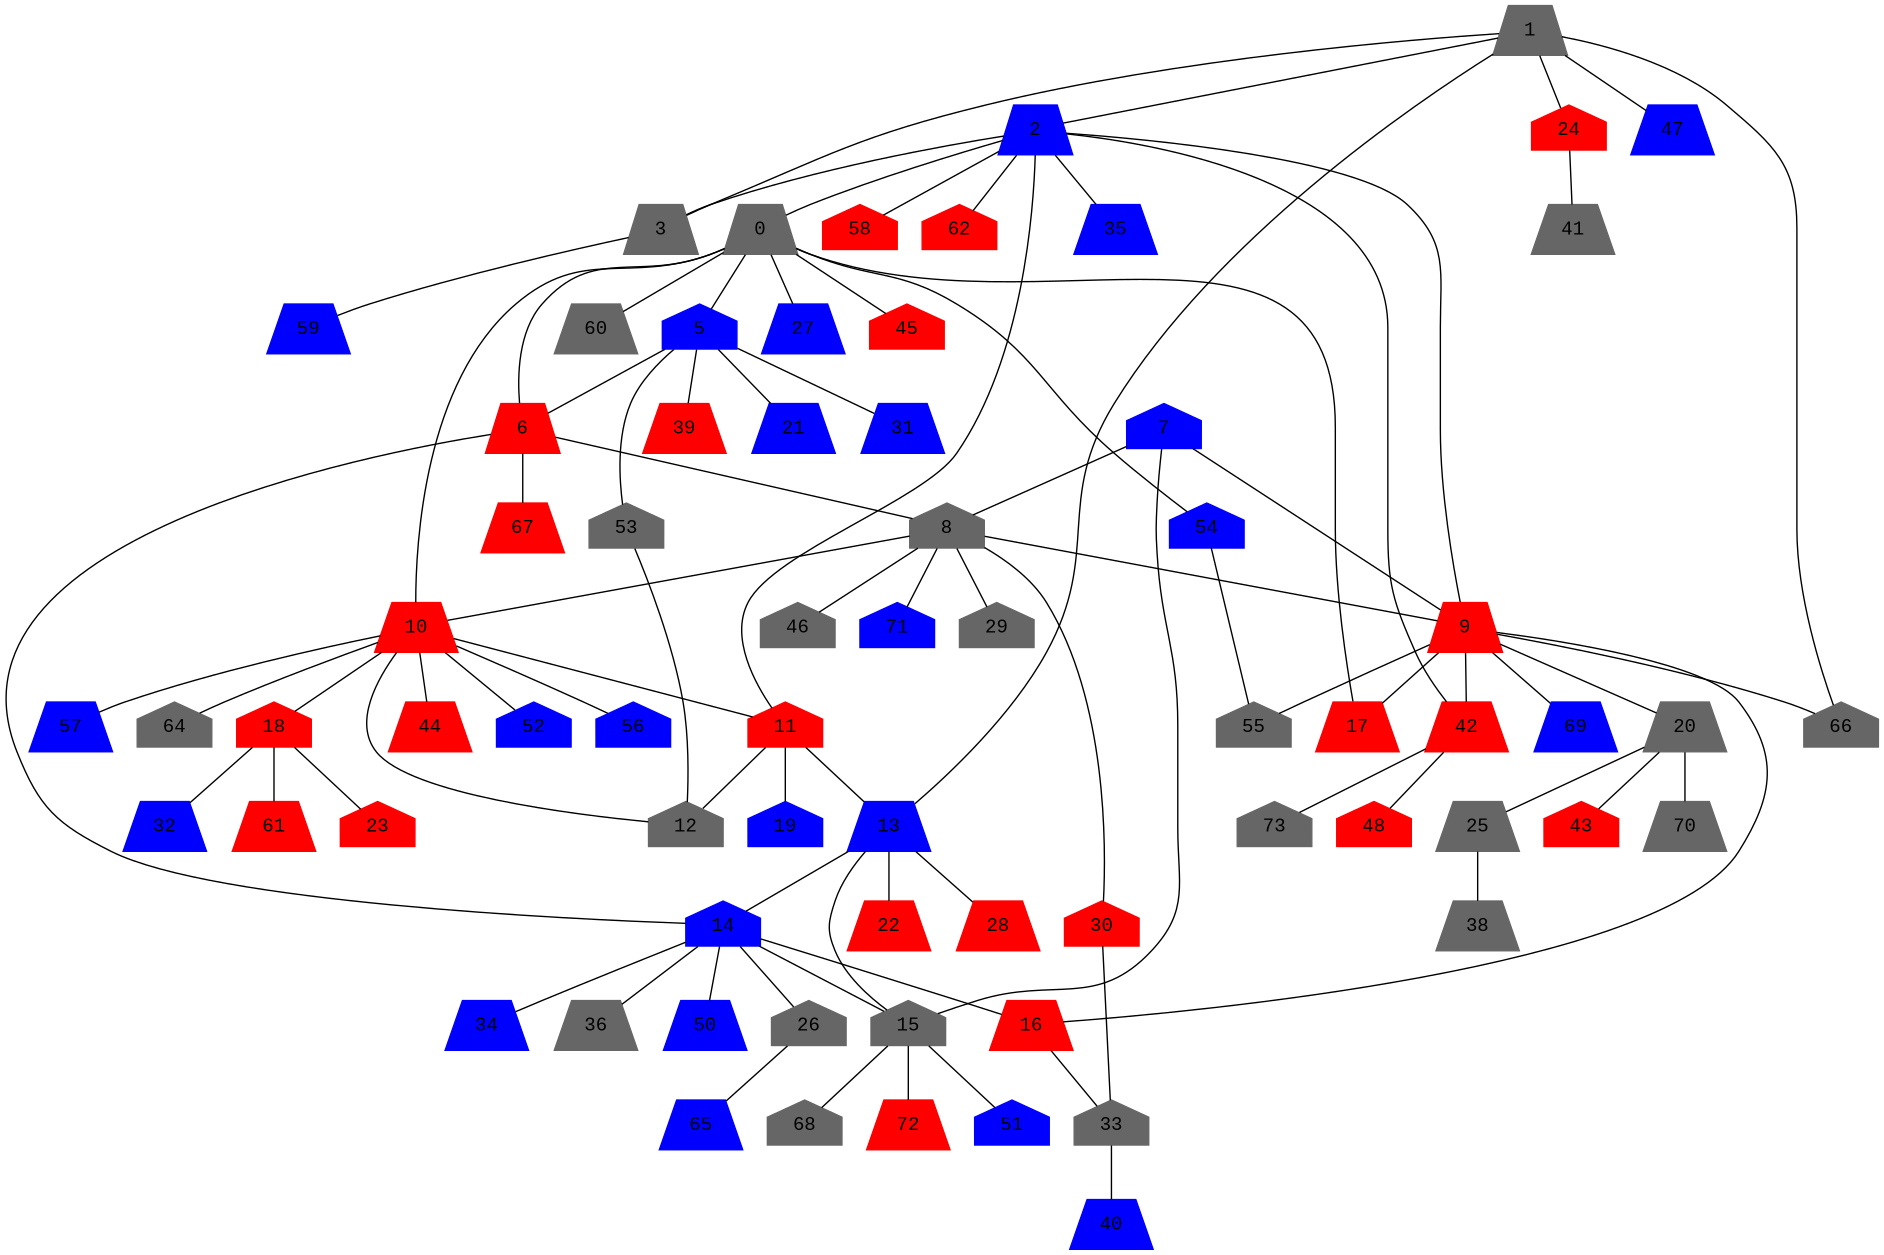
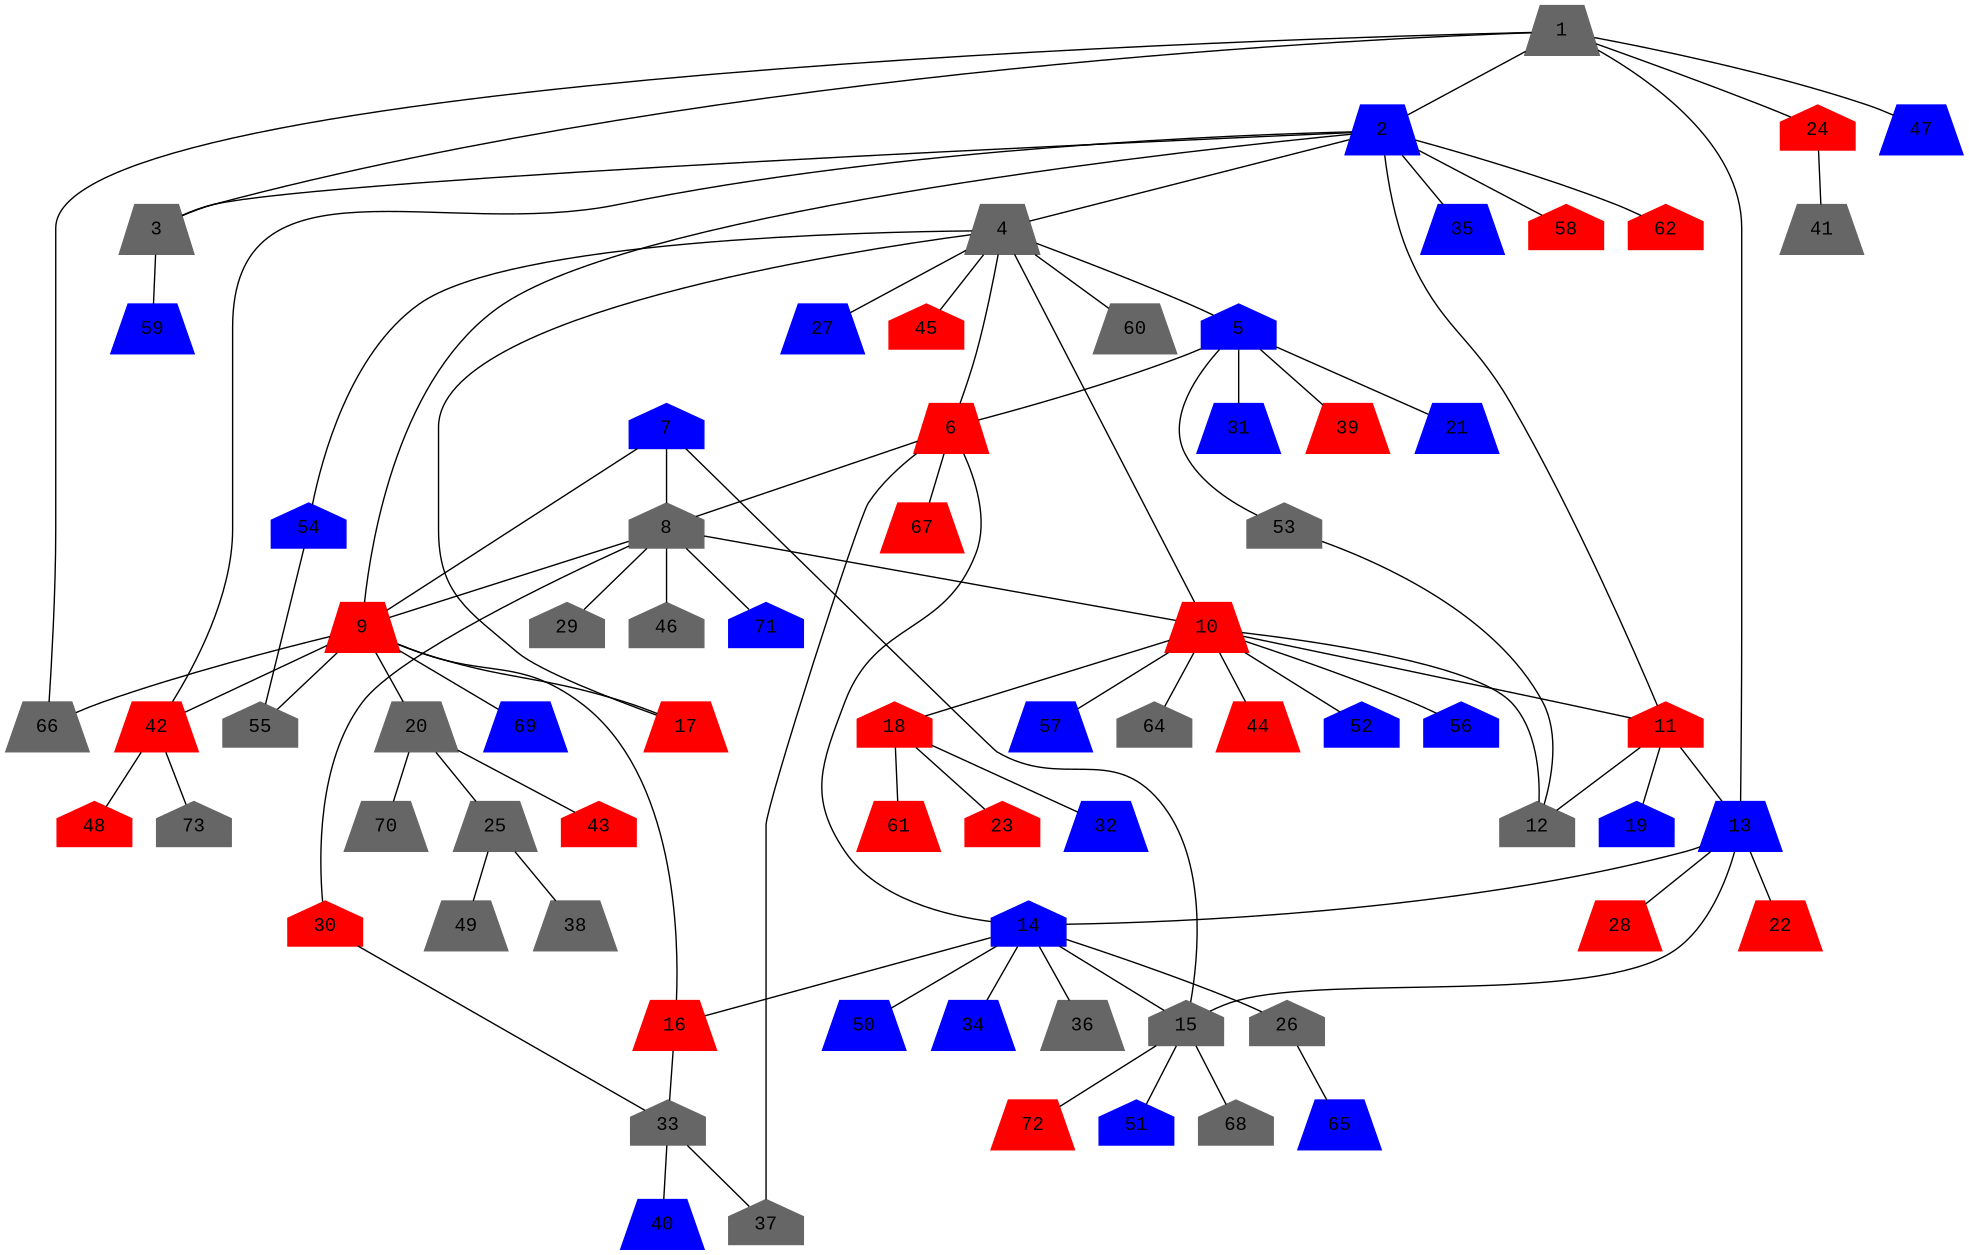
(760, 229) -> (1002, 229)
(1841, 727) -> (47, 727)
none -> (466, 926)
none -> (766, 1224)
